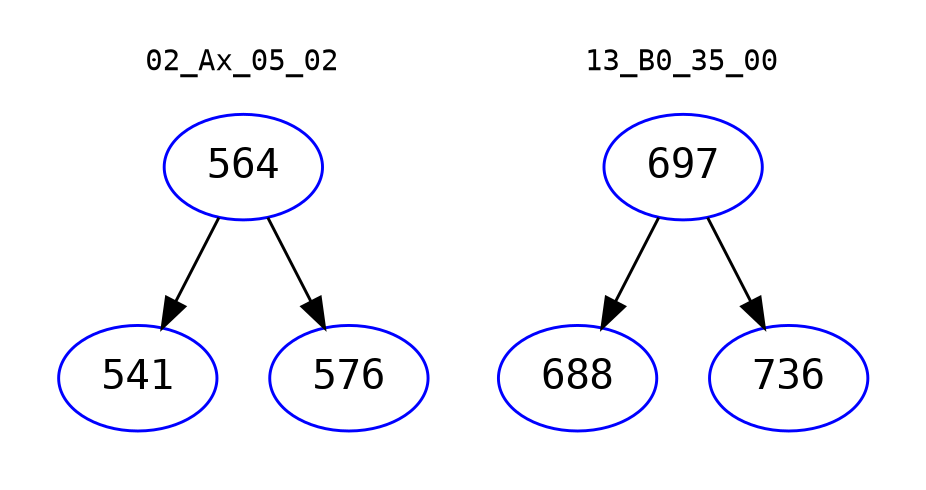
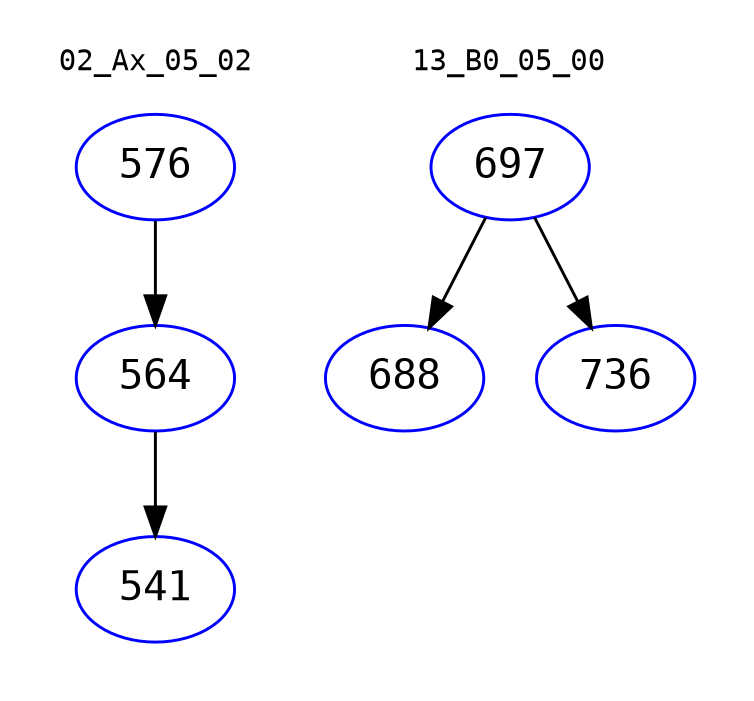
(683, 63) -> (510, 63)
(289, 260) -> (155, 258)
